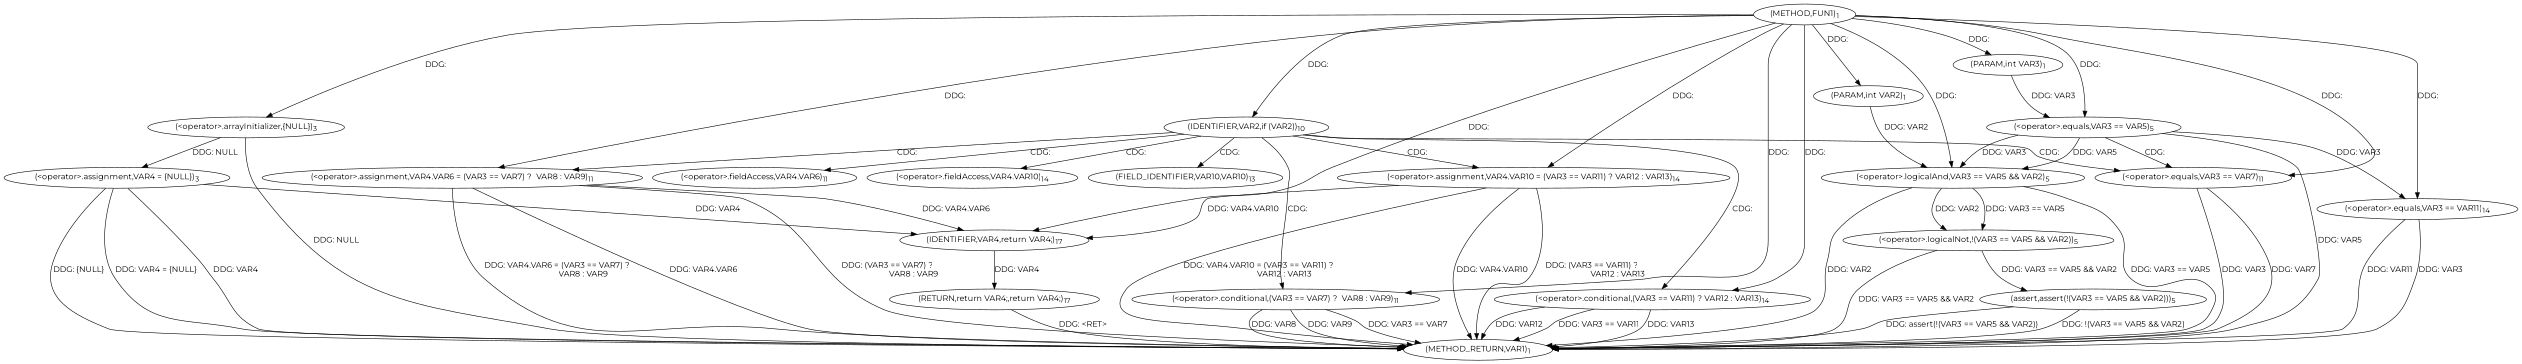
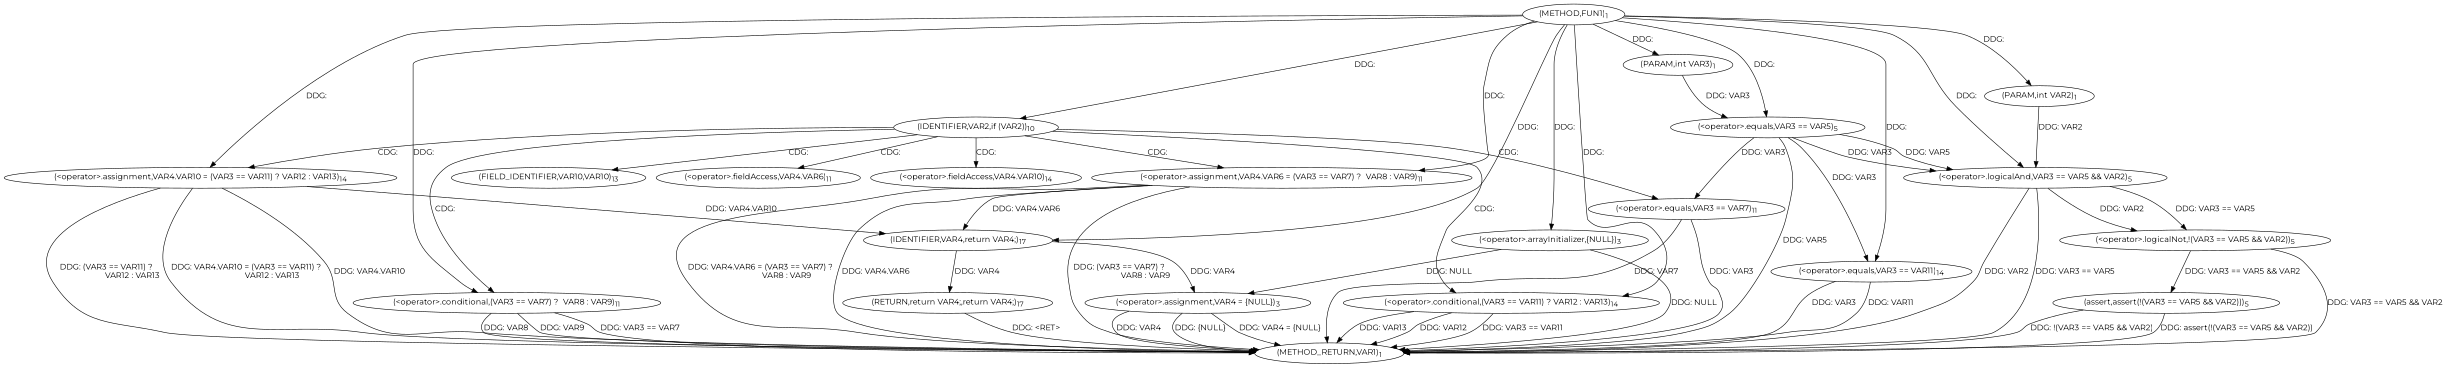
(2170, 58) -> none
(2156, 153) -> (1763, 153)
(558, 209) -> (1130, 249)
